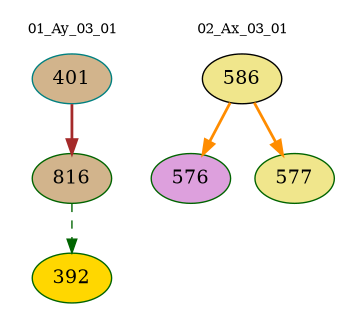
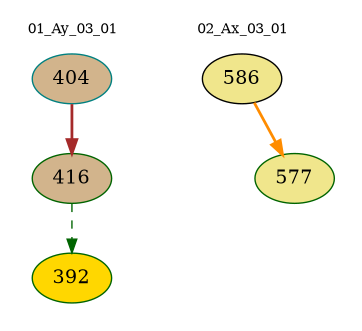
(72, 79) -> (72, 79)
(72, 178) -> (72, 178)
(191, 178) -> none
